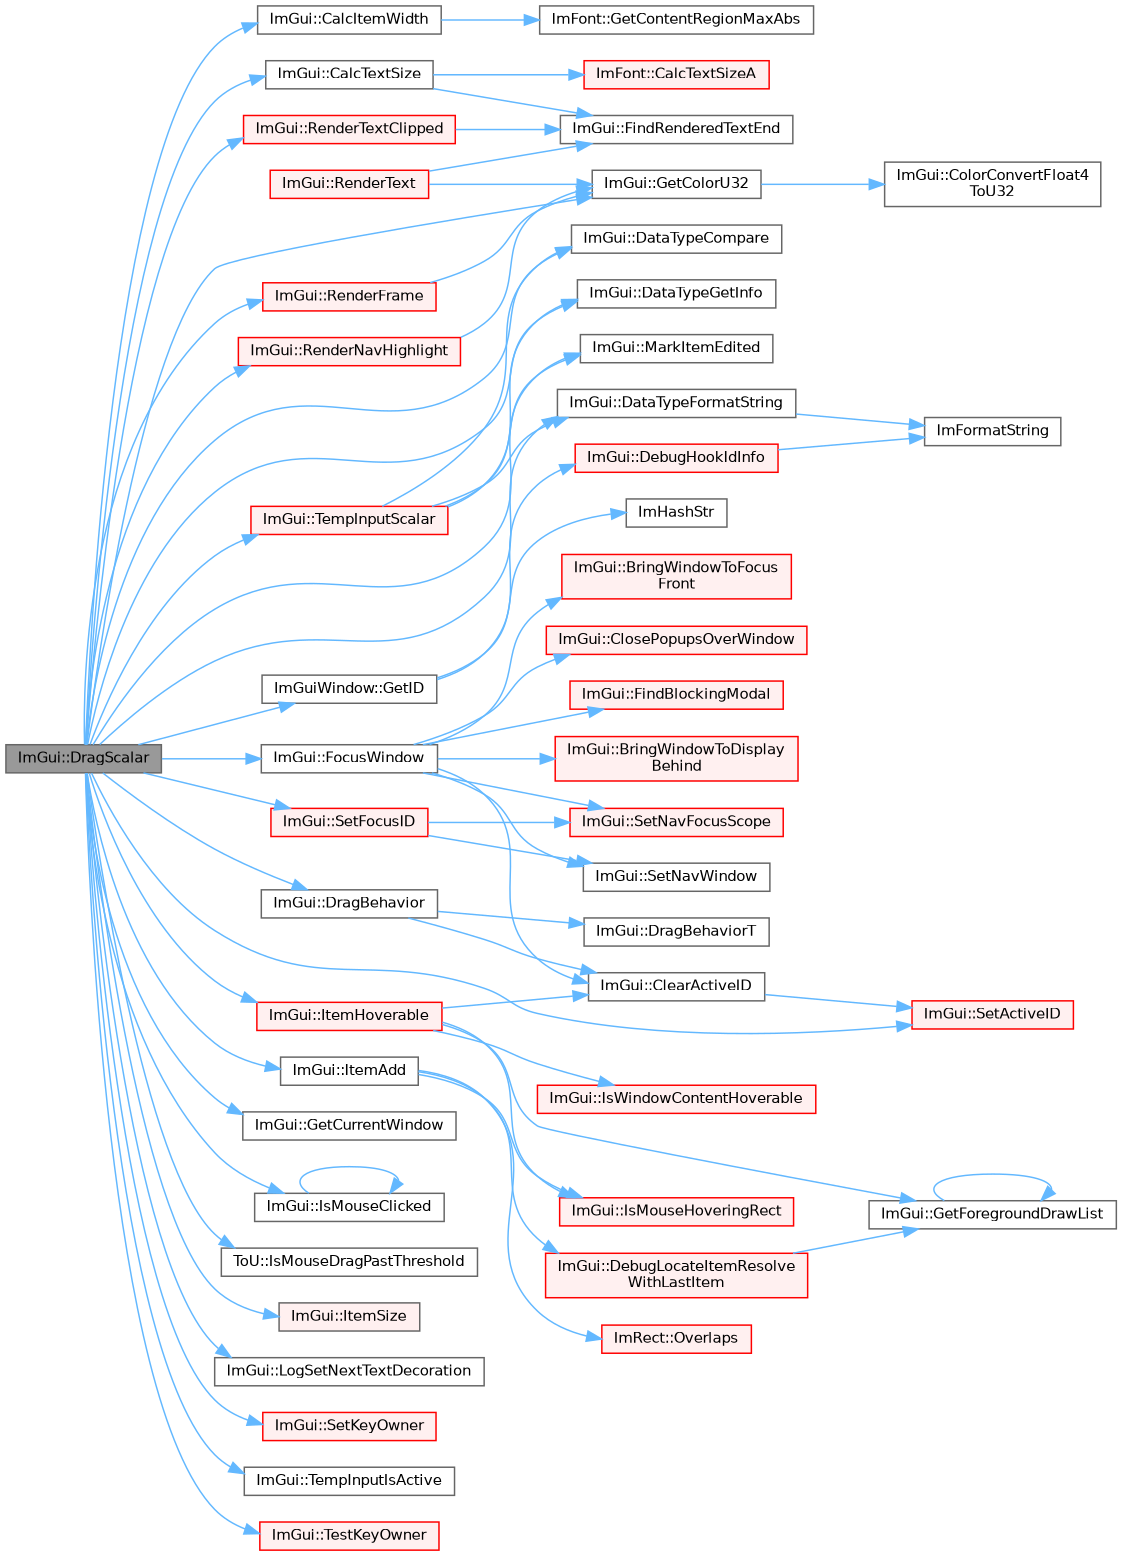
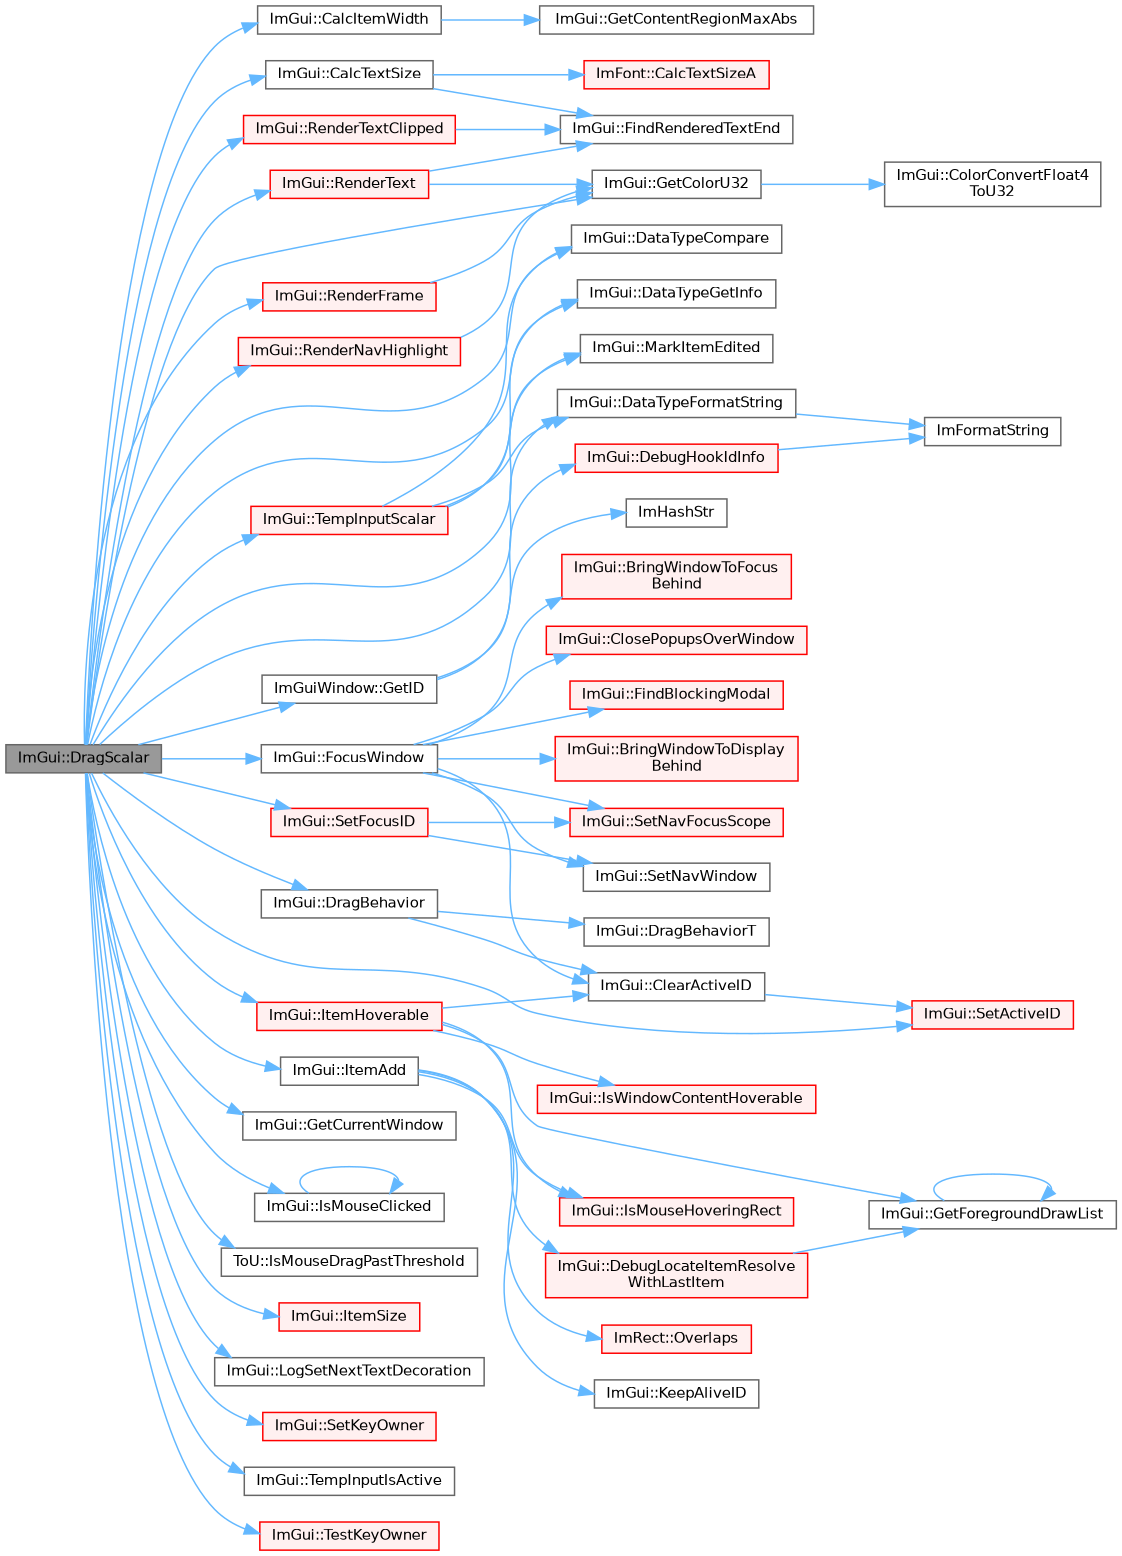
(677, 20) -> (677, 20)
none -> (141, 408)
(677, 577) -> (677, 577)
(349, 1317) -> (349, 1317)
none -> (677, 1394)
